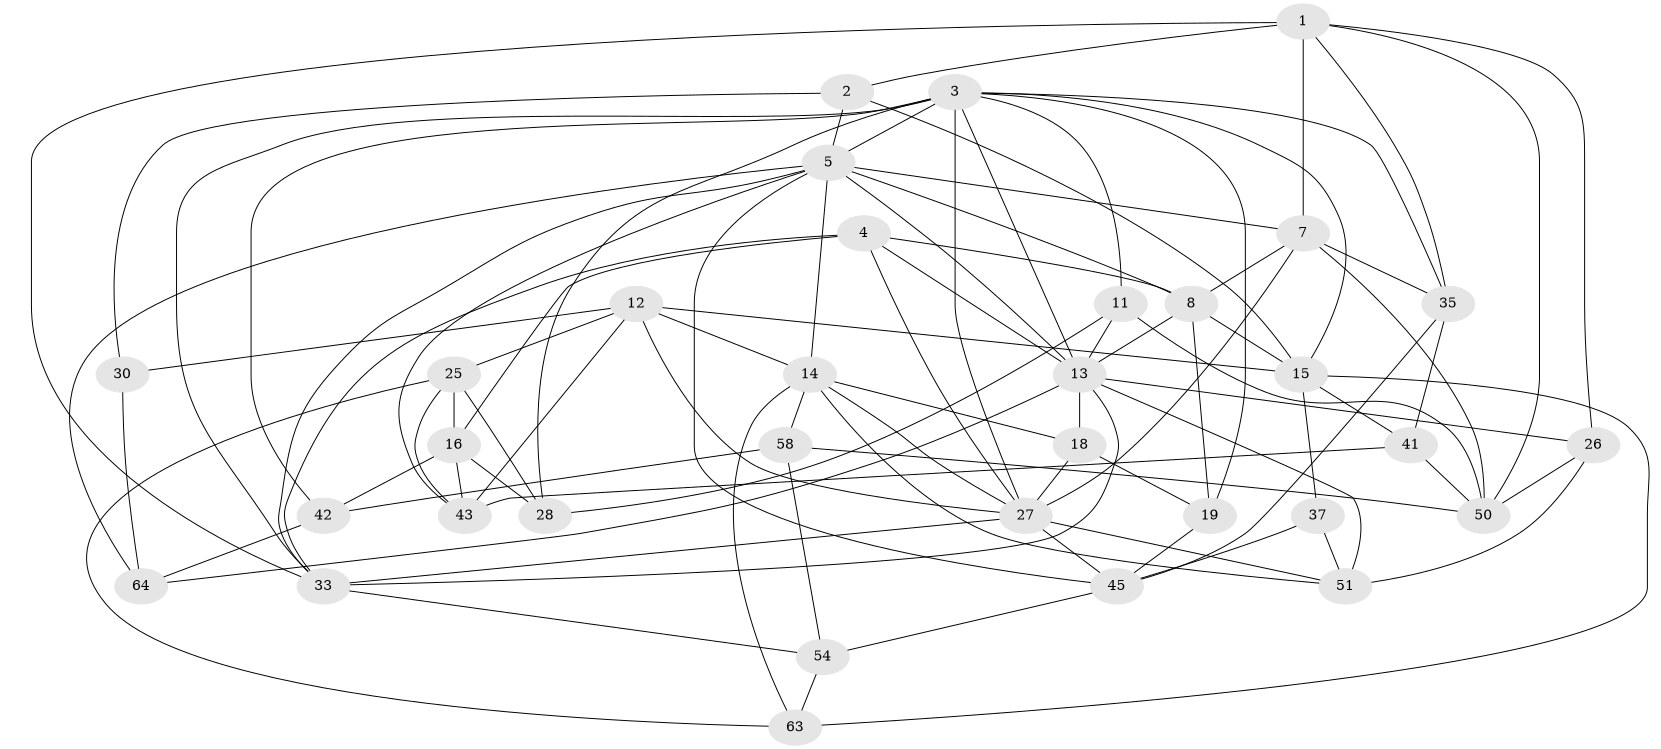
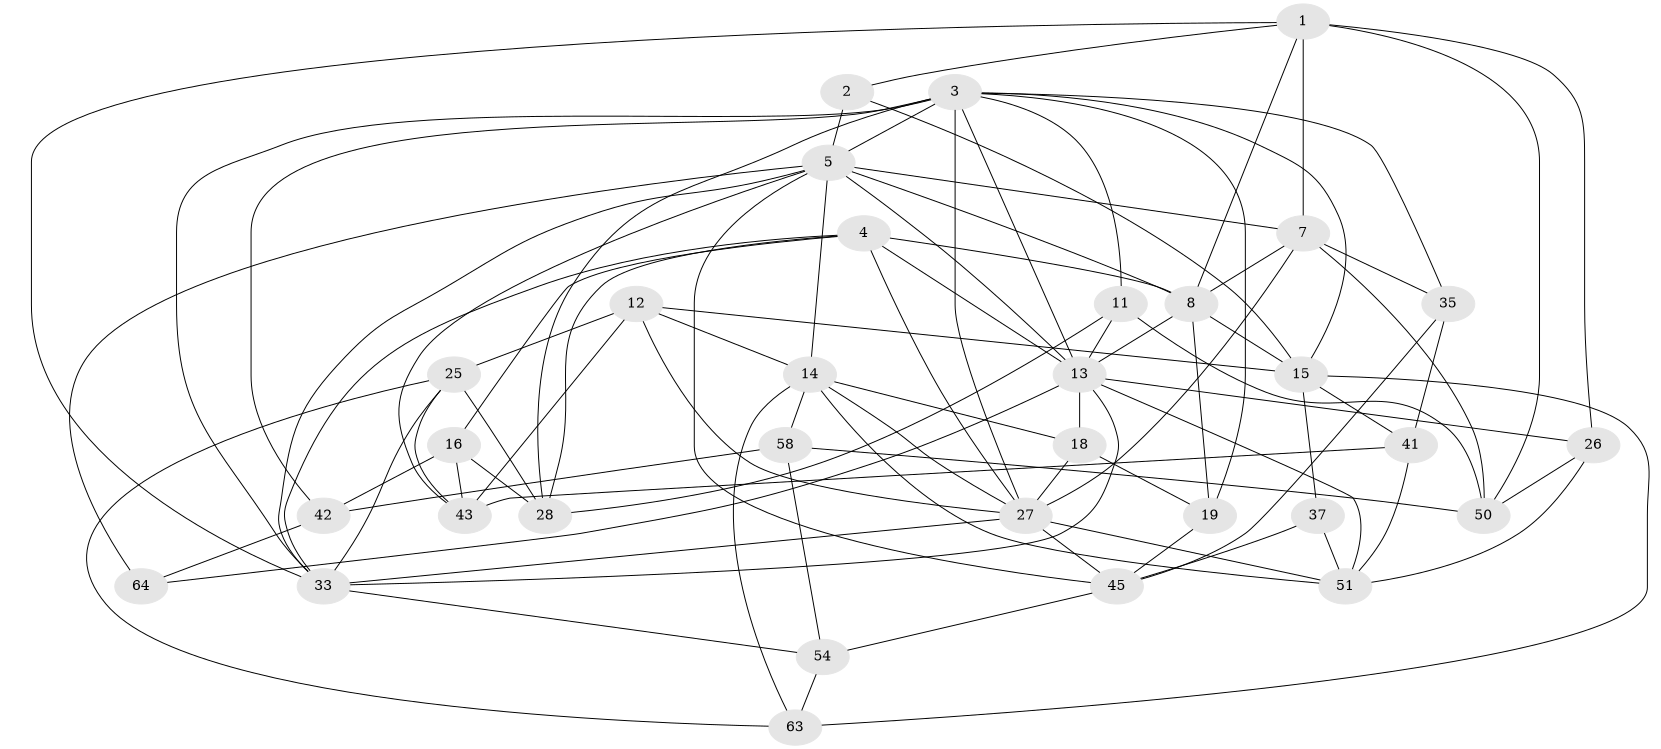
(1399, 153) -> (1247, 163)
none -> (610, 281)
(123, 375) -> none
(454, 410) -> (387, 474)
(1447, 480) -> (1391, 521)
